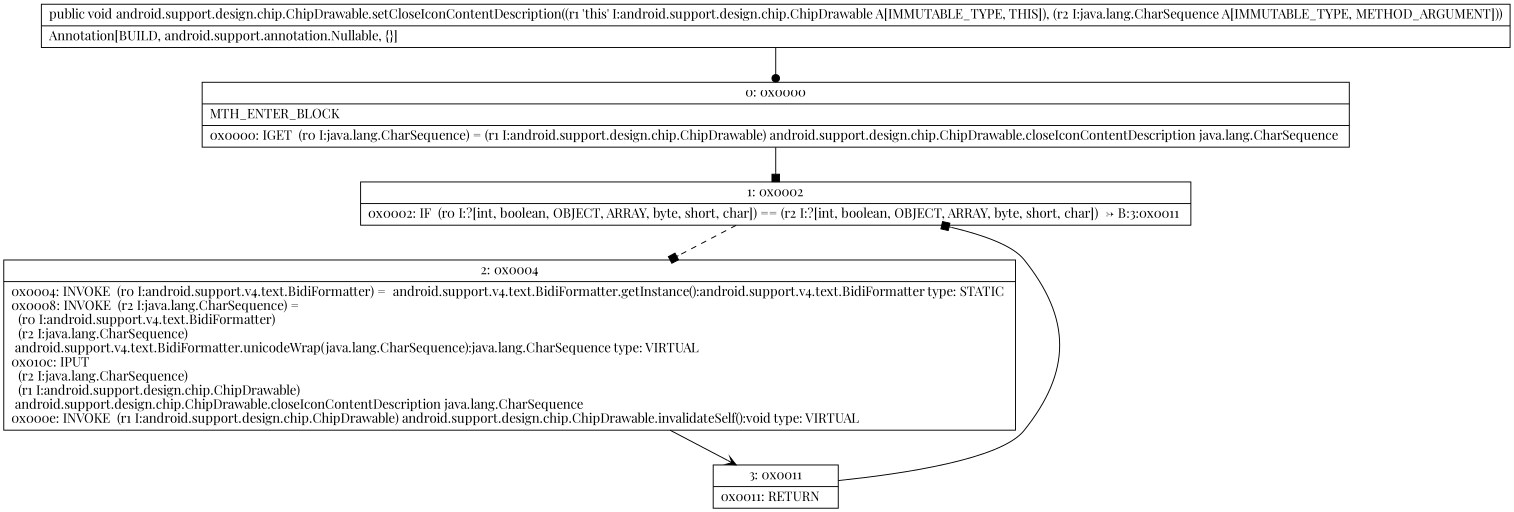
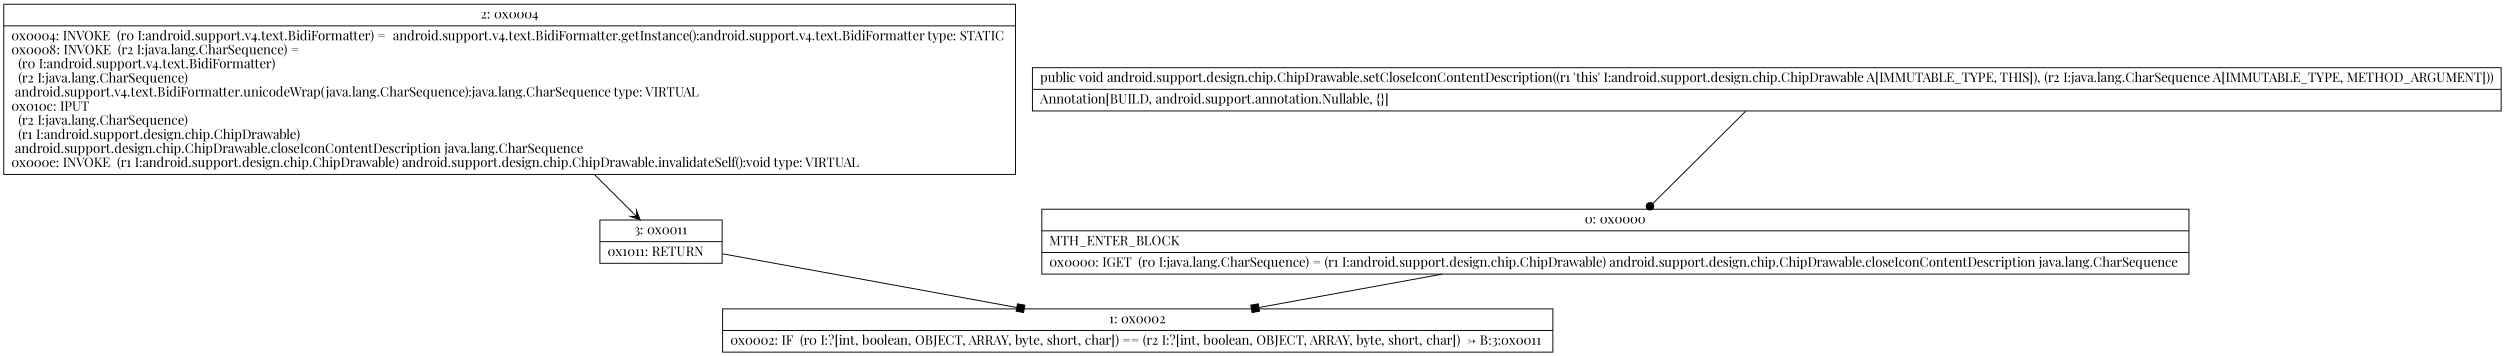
(707, 240) -> none
(776, 497) -> (661, 252)
